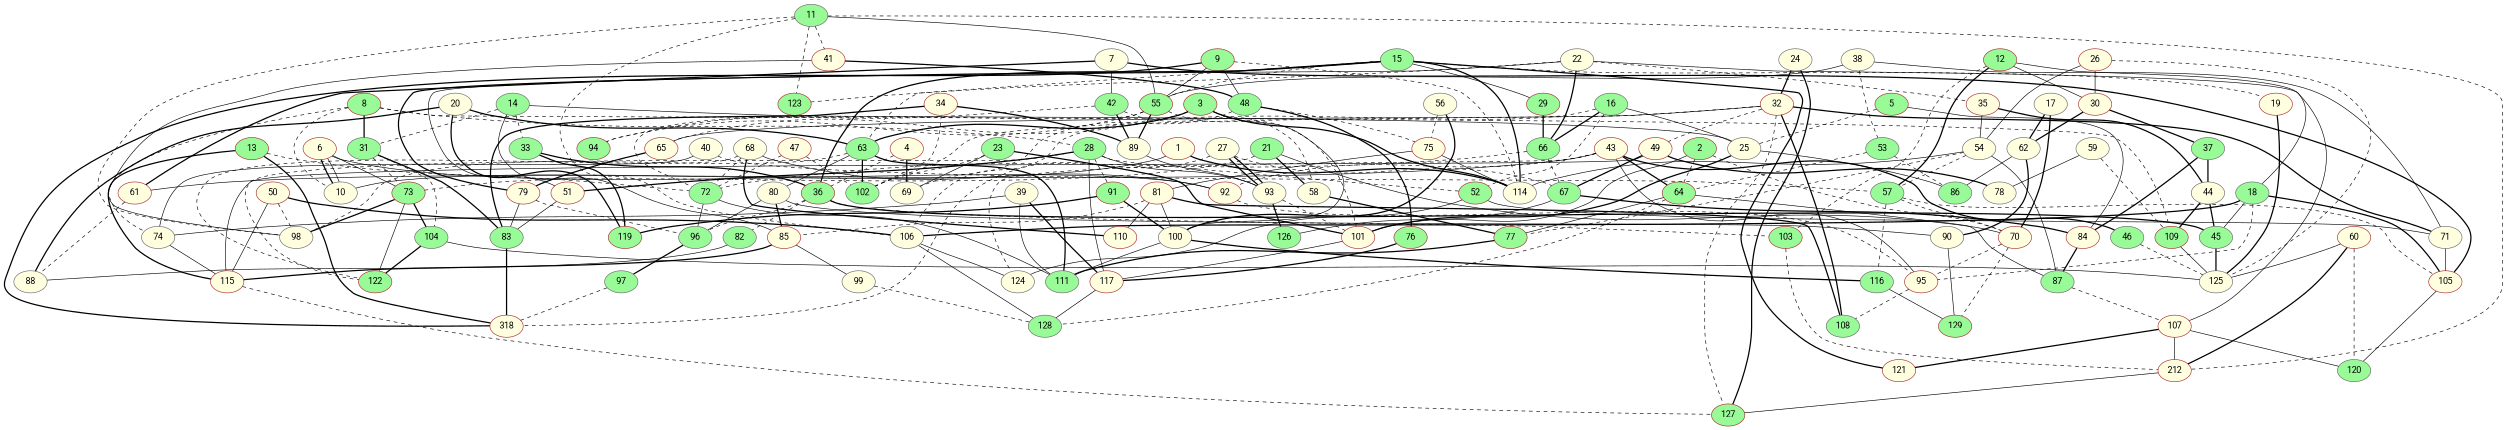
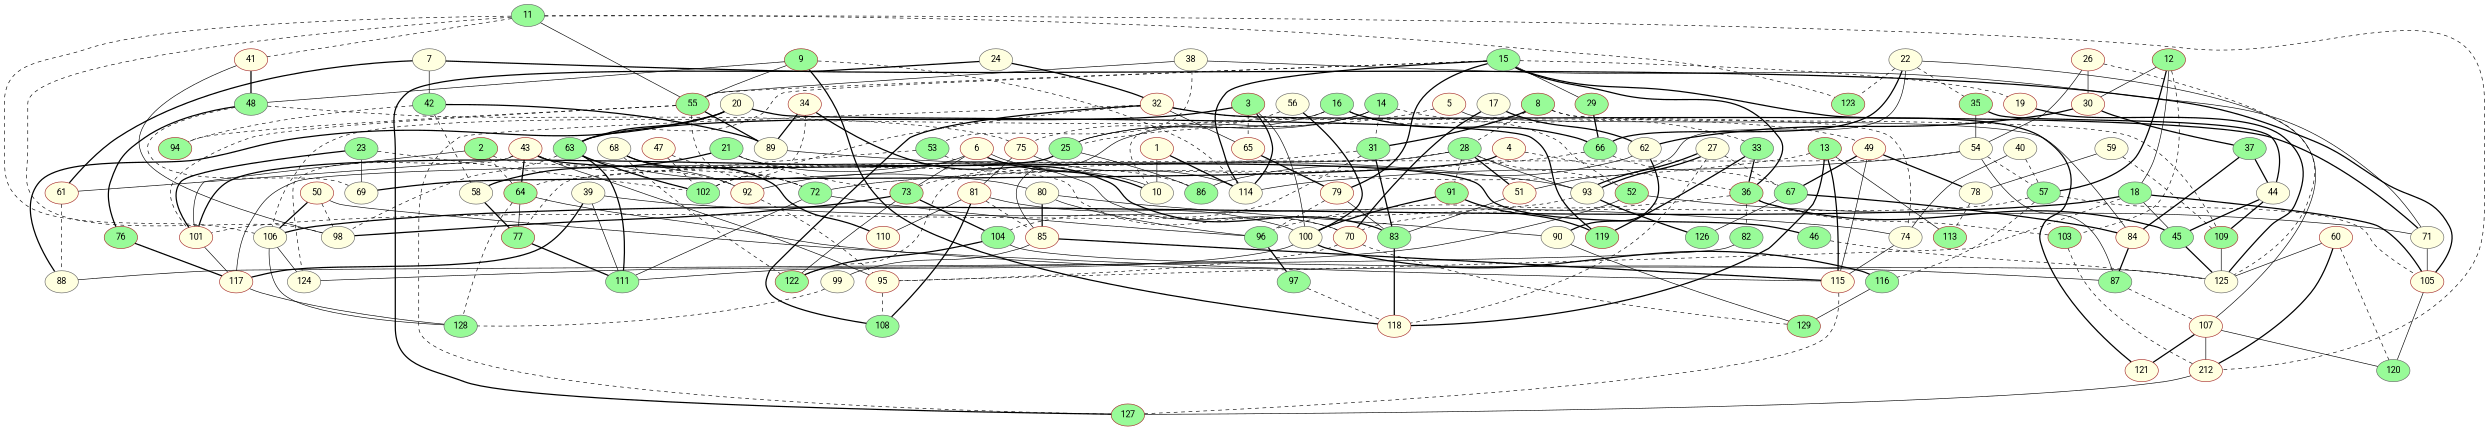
(1892, 104) -> (1449, 104)
(1983, 104) -> (1976, 104)
(1744, 149) -> (1066, 149)
none -> (1950, 237)
(507, 326) -> (1394, 326)
